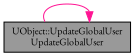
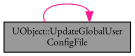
(67, 37) -> (67, 37)
